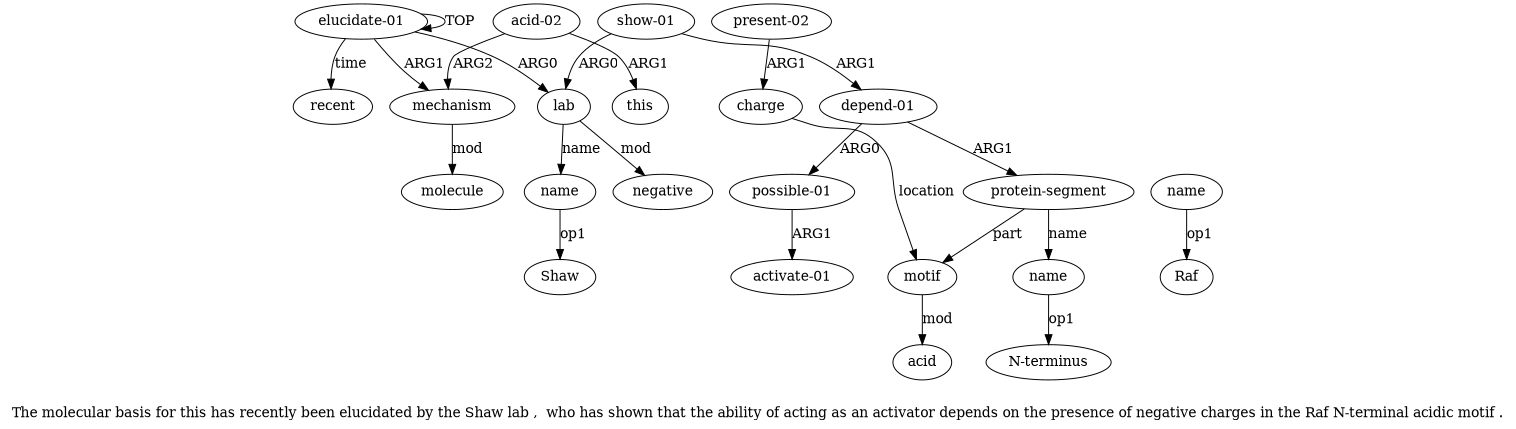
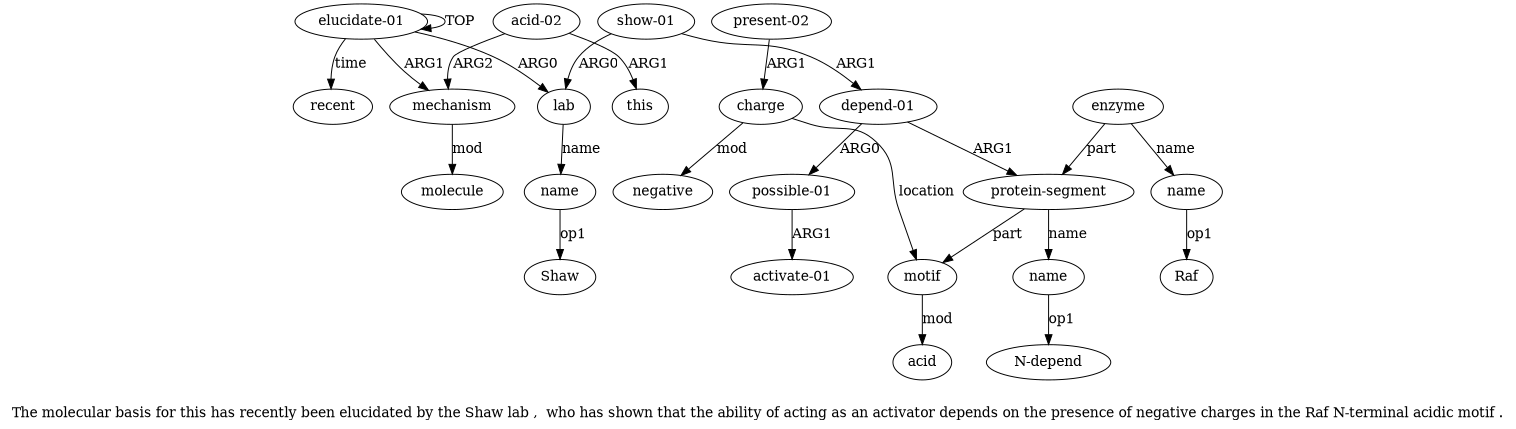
none -> (1118, 107)
(609, 145) -> (716, 146)
(1049, 362) -> (1049, 362)
